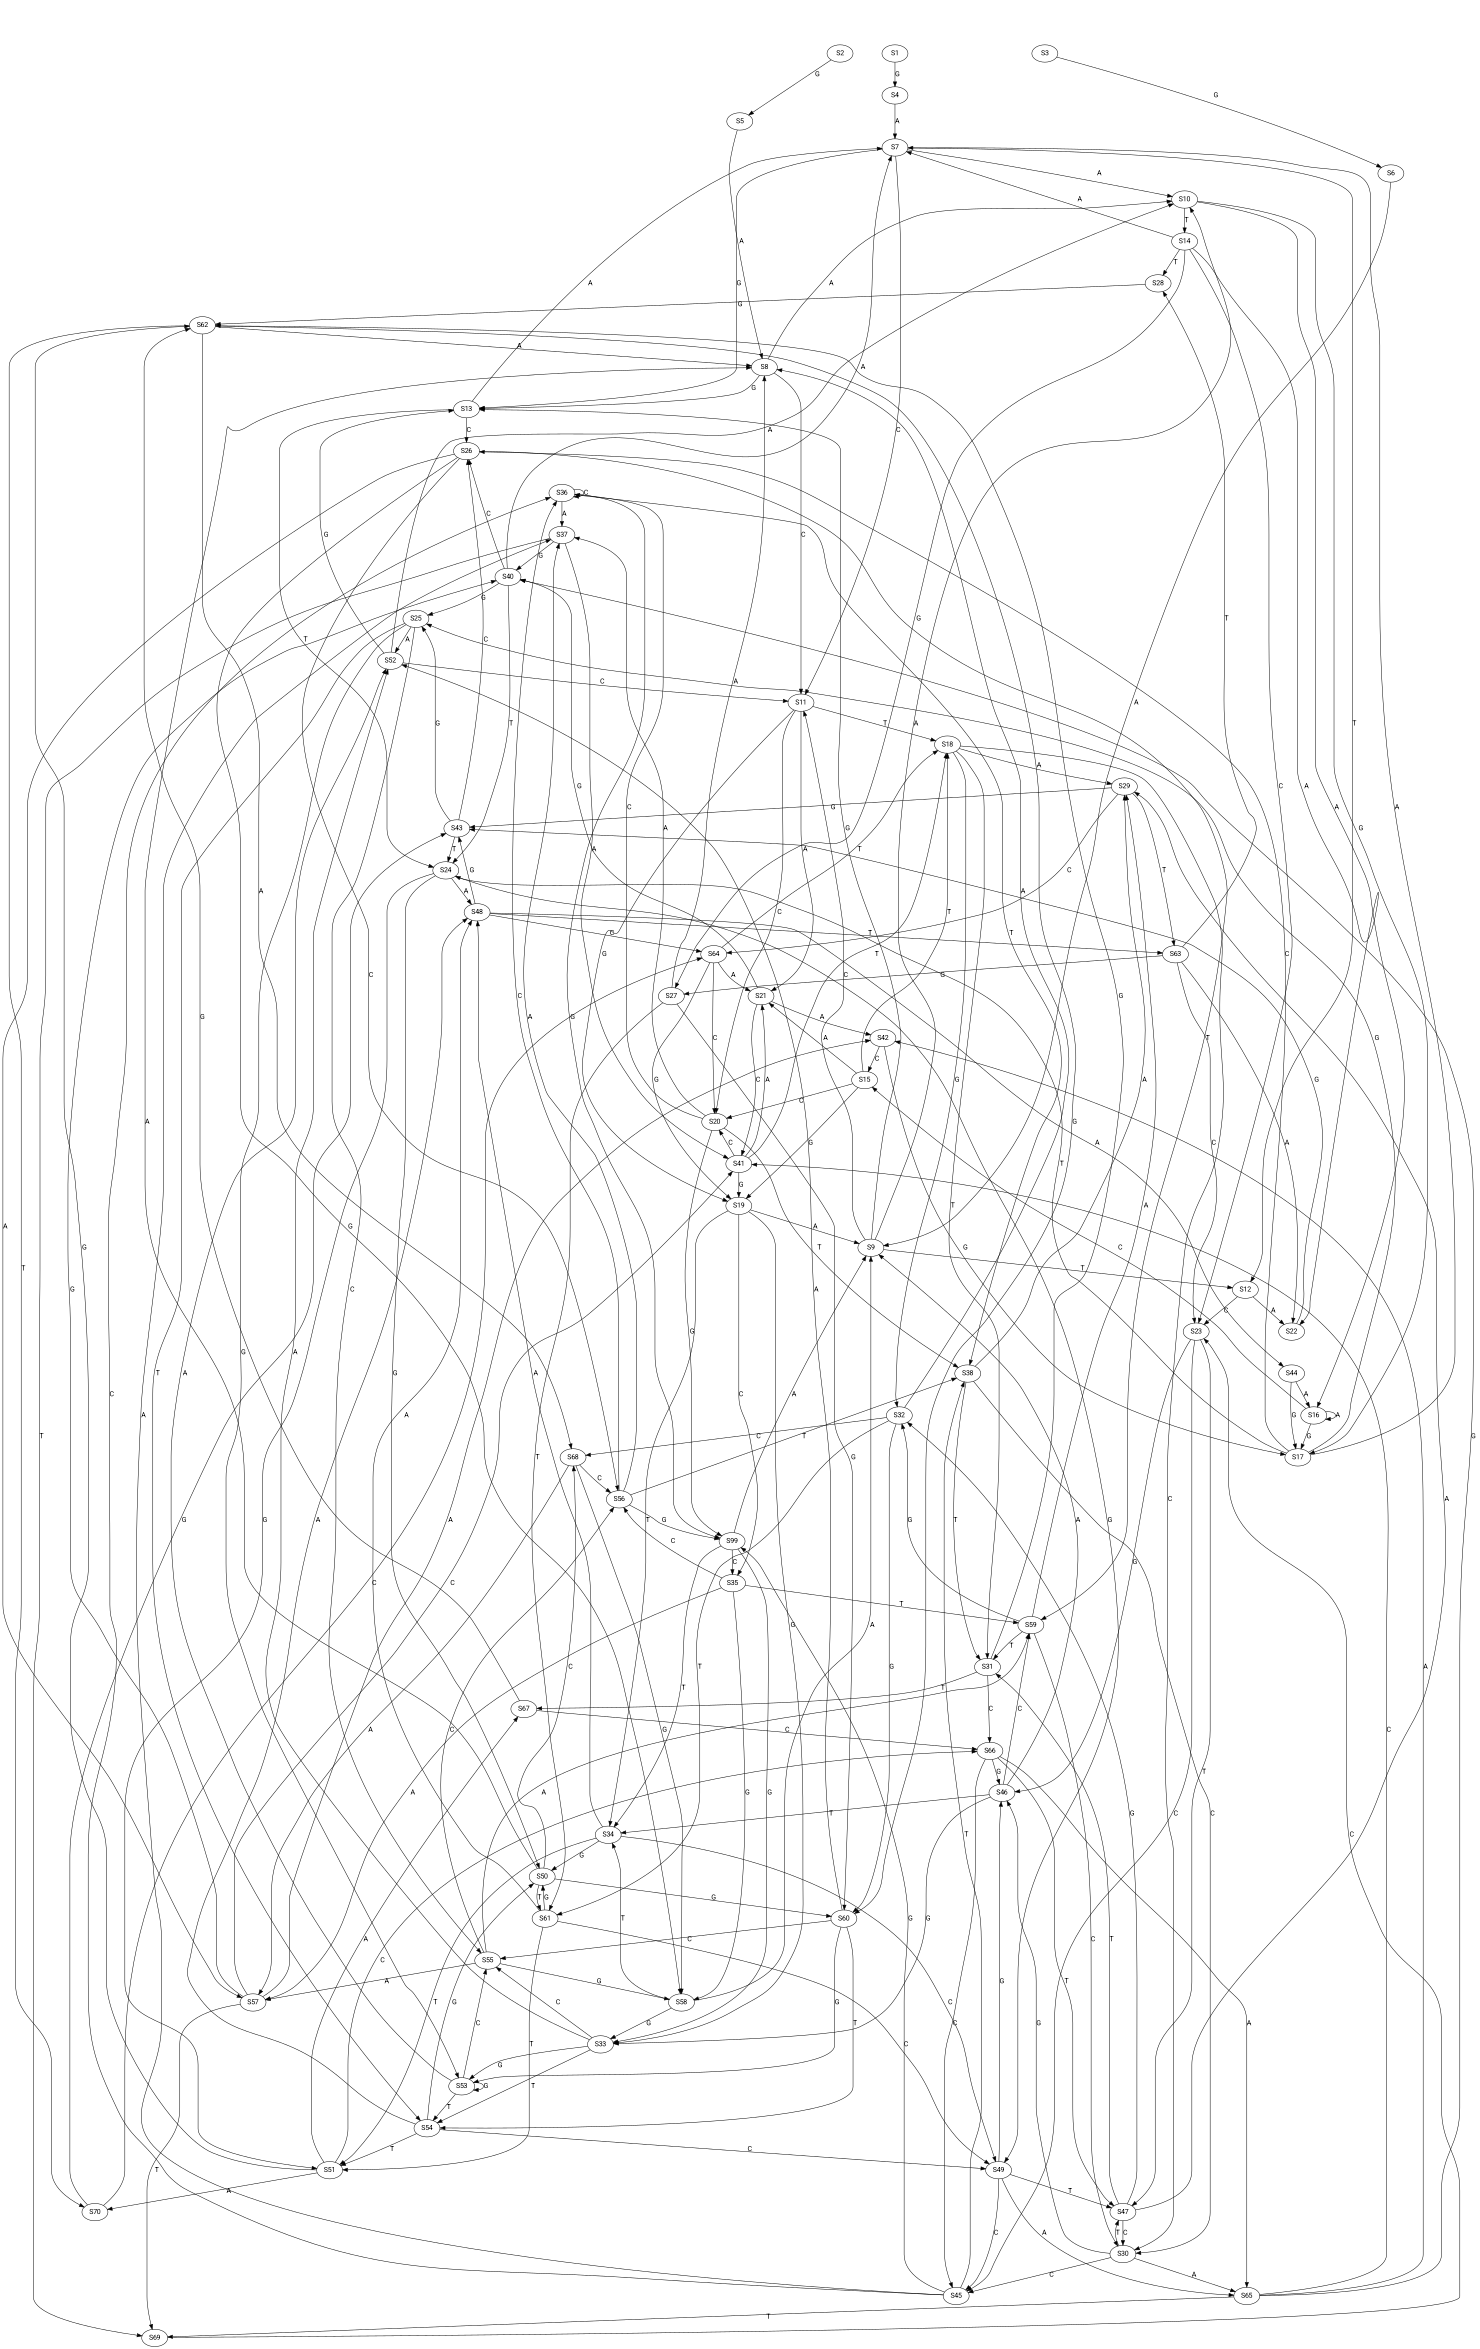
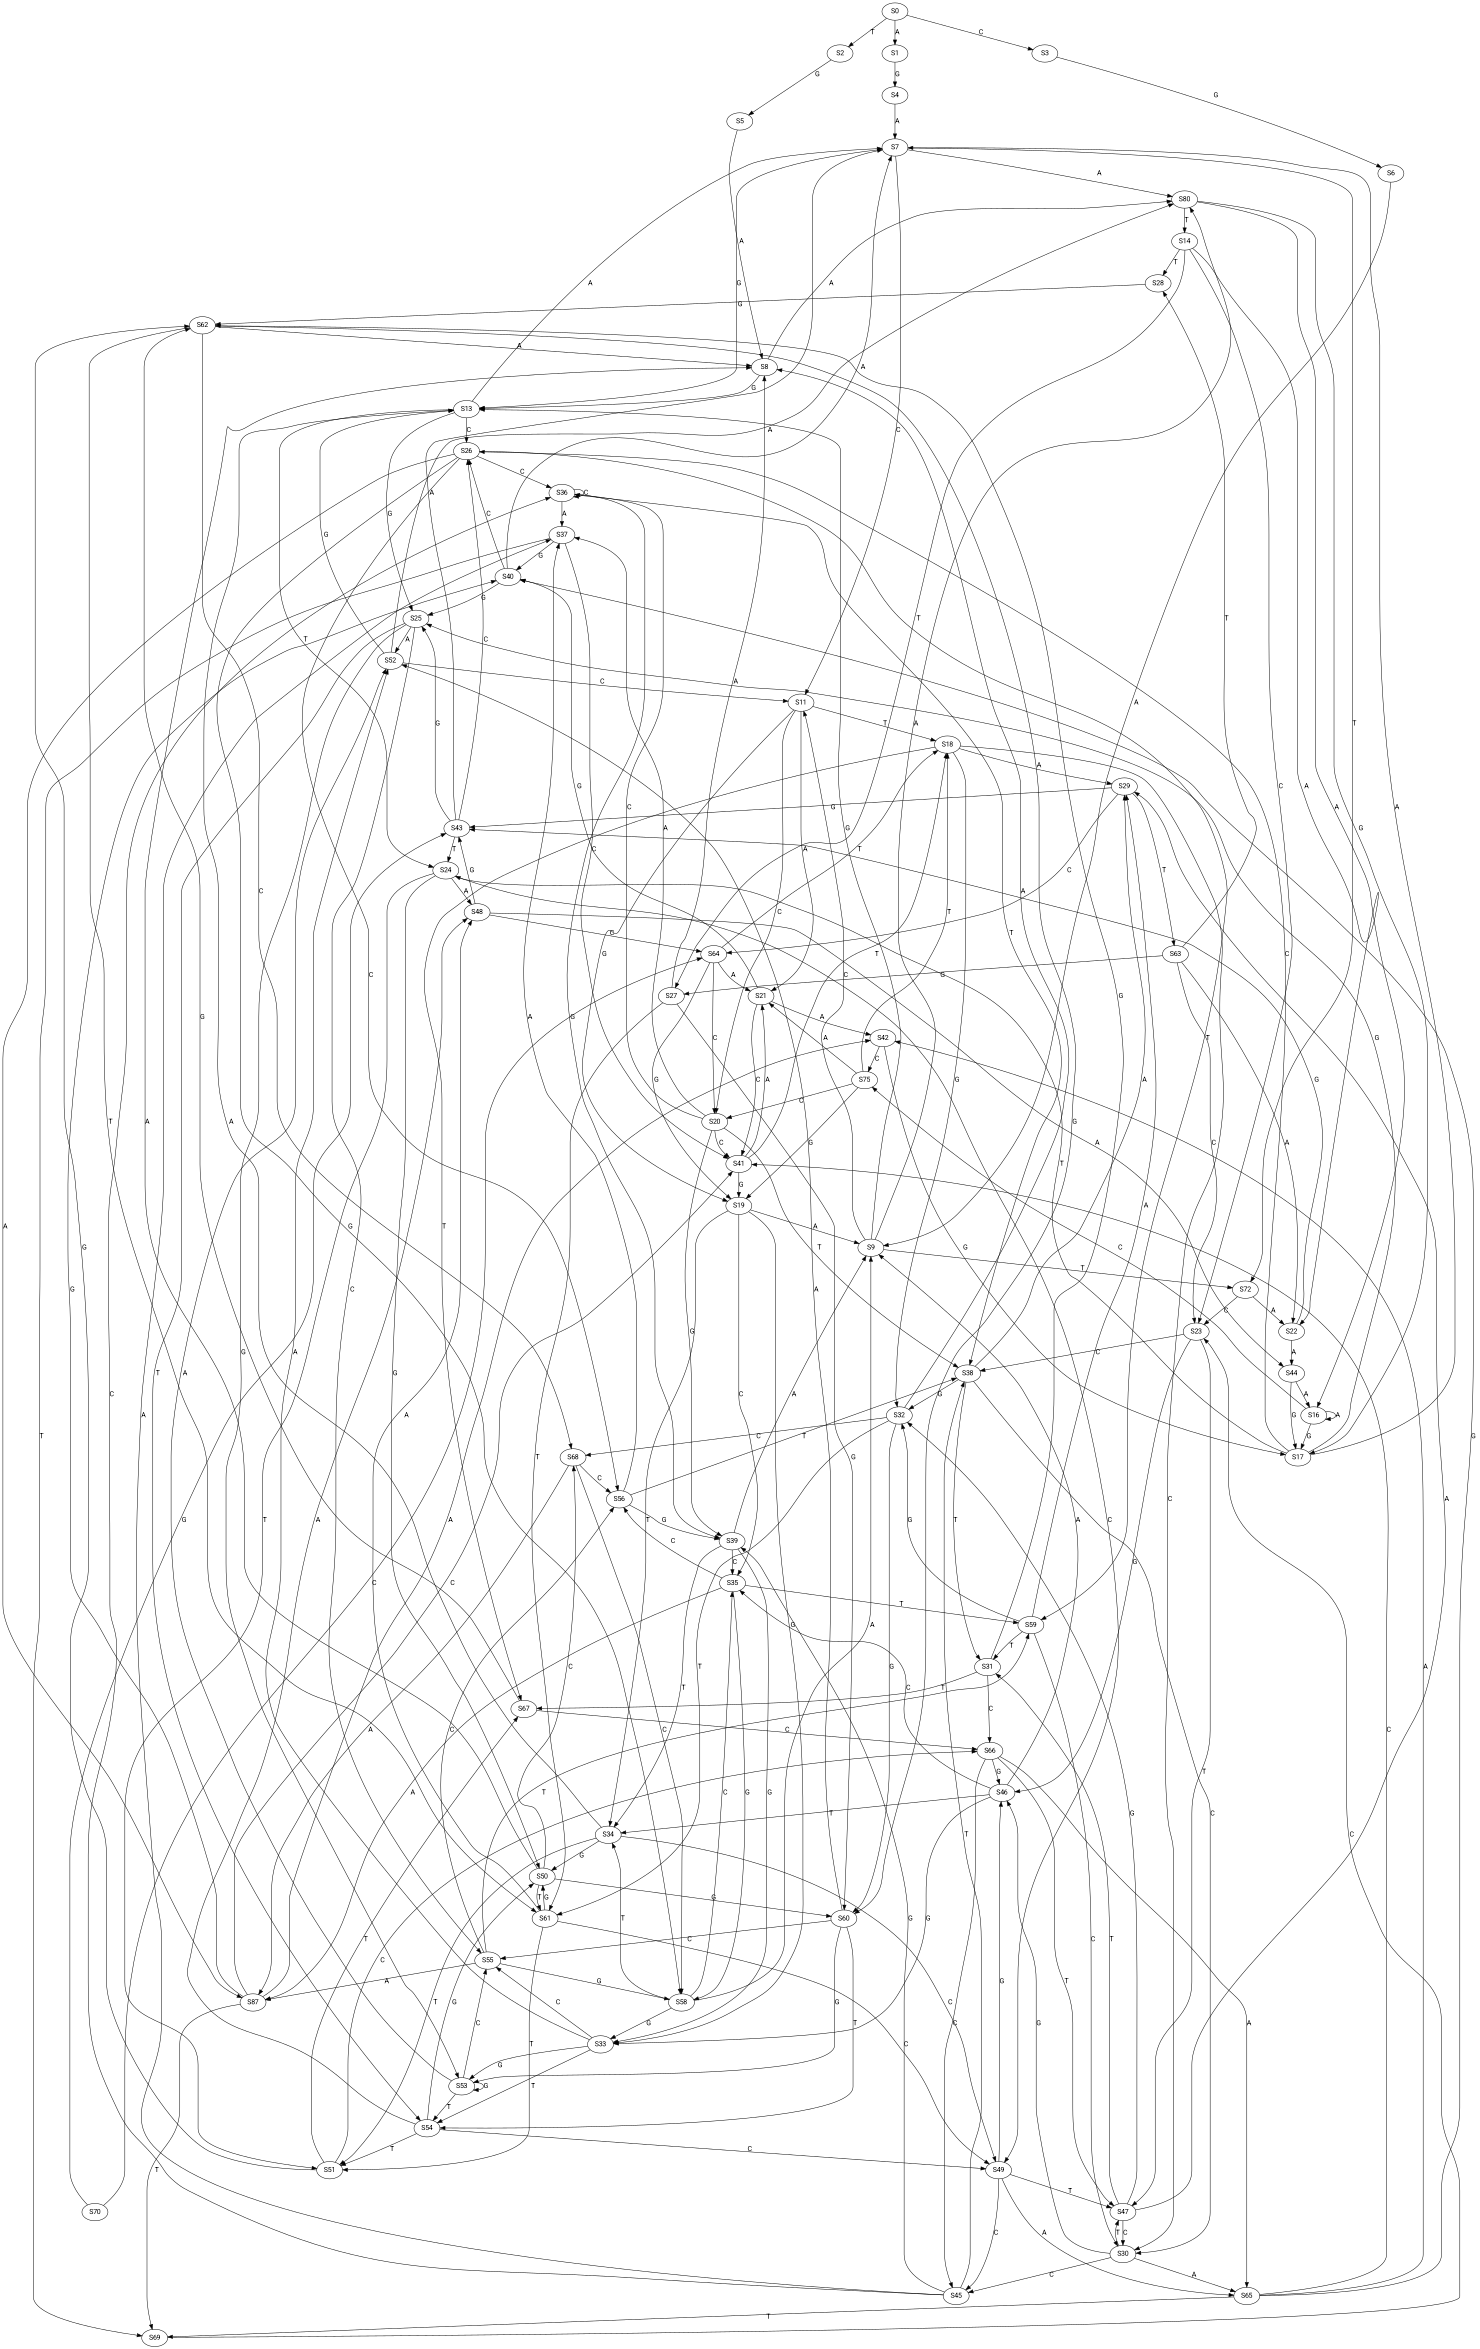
none -> (895, 12)
(1042, 195) -> (557, 422)
(1185, 200) -> (1185, 200)
none -> (387, 493)
(801, 534) -> none
(919, 619) -> (919, 619)
(508, 729) -> none
(594, 849) -> (594, 849)
(261, 891) -> (261, 891)
(824, 933) -> none
(518, 1006) -> (512, 471)
(865, 1080) -> (865, 1080)
(728, 1145) -> (718, 1144)
(21, 1200) -> (107, 1116)
(951, 1204) -> (436, 1046)
(1245, 1290) -> (1245, 1290)
none -> (1292, 1350)
(533, 1380) -> (219, 1089)
none -> (933, 1395)
(265, 1520) -> (265, 1520)
(1110, 1520) -> (1110, 1520)
(732, 1541) -> (732, 1541)
(1016, 1711) -> (898, 1661)
(665, 1730) -> (665, 1730)
(544, 1793) -> (544, 1793)
none -> (722, 1799)
(1155, 1838) -> (1084, 1352)
(366, 1940) -> (366, 1940)
(253, 2002) -> (253, 2002)
(215, 2191) -> none
